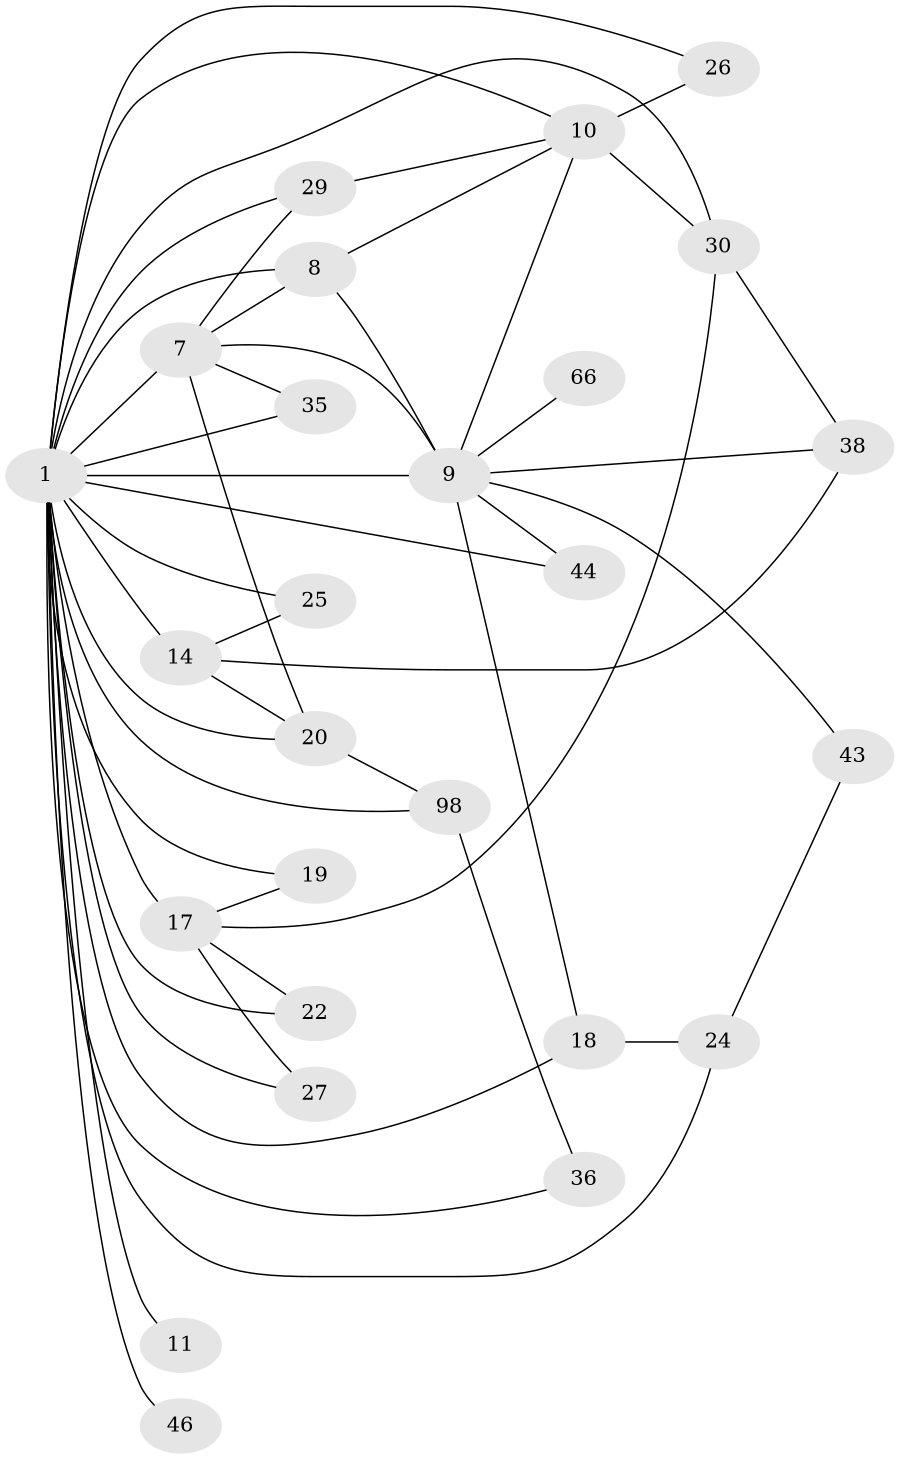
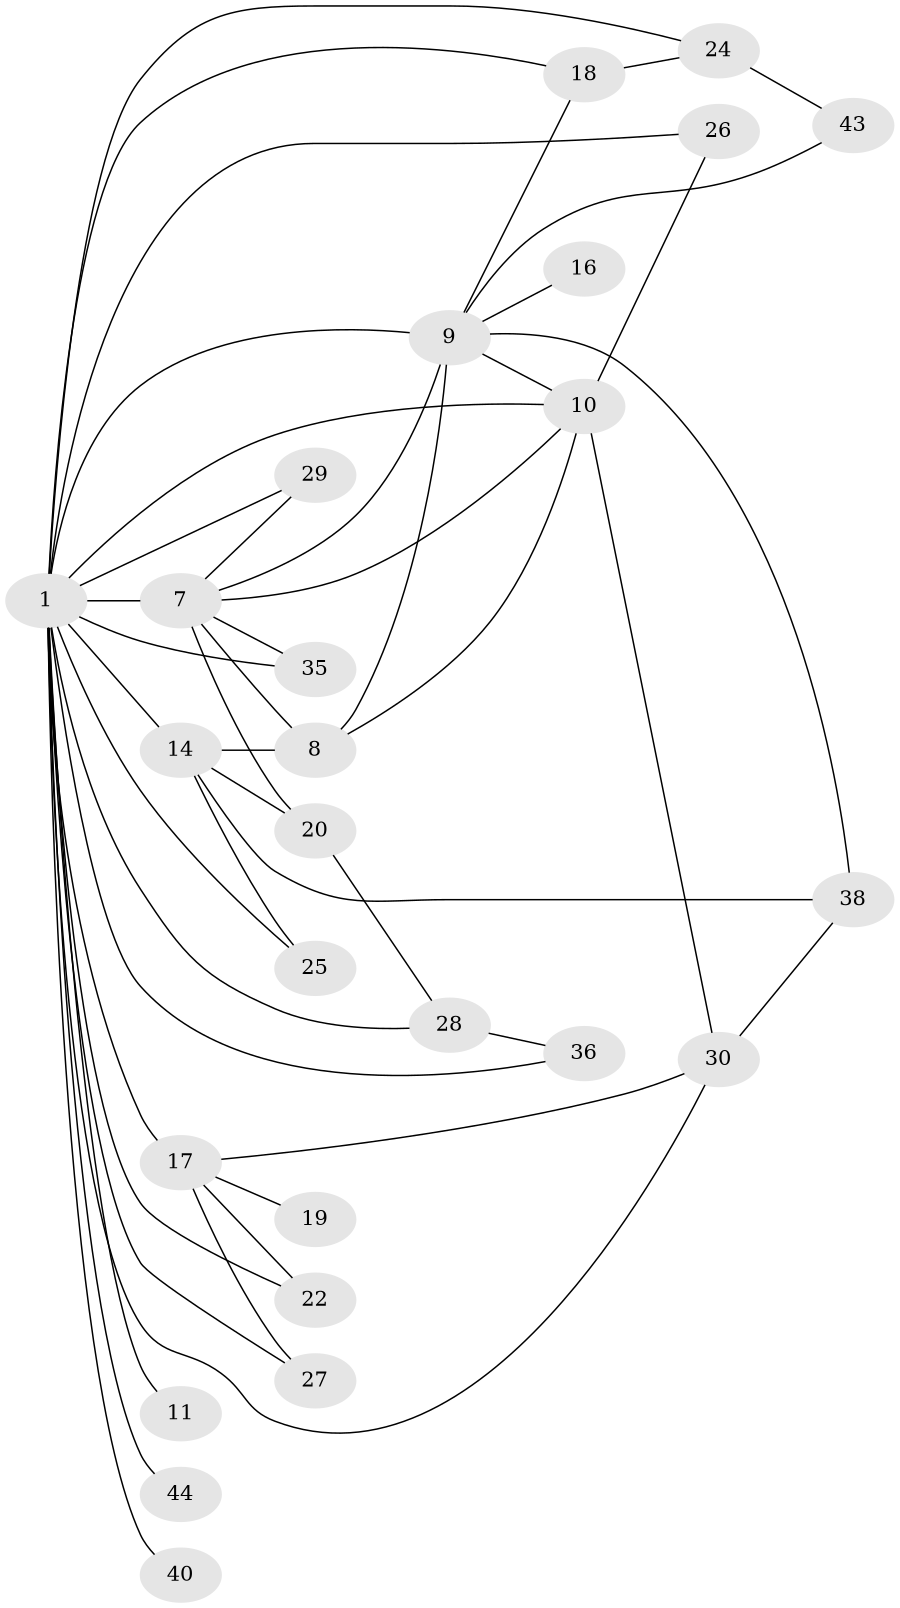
(450, 160) -> (399, 553)
(132, 318) -> (239, 750)
(584, 378) -> (584, 269)
(517, 524) -> none
(115, 670) -> none
(119, 792) -> none
(450, 807) -> (450, 1025)
(181, 1426) -> (181, 1575)
